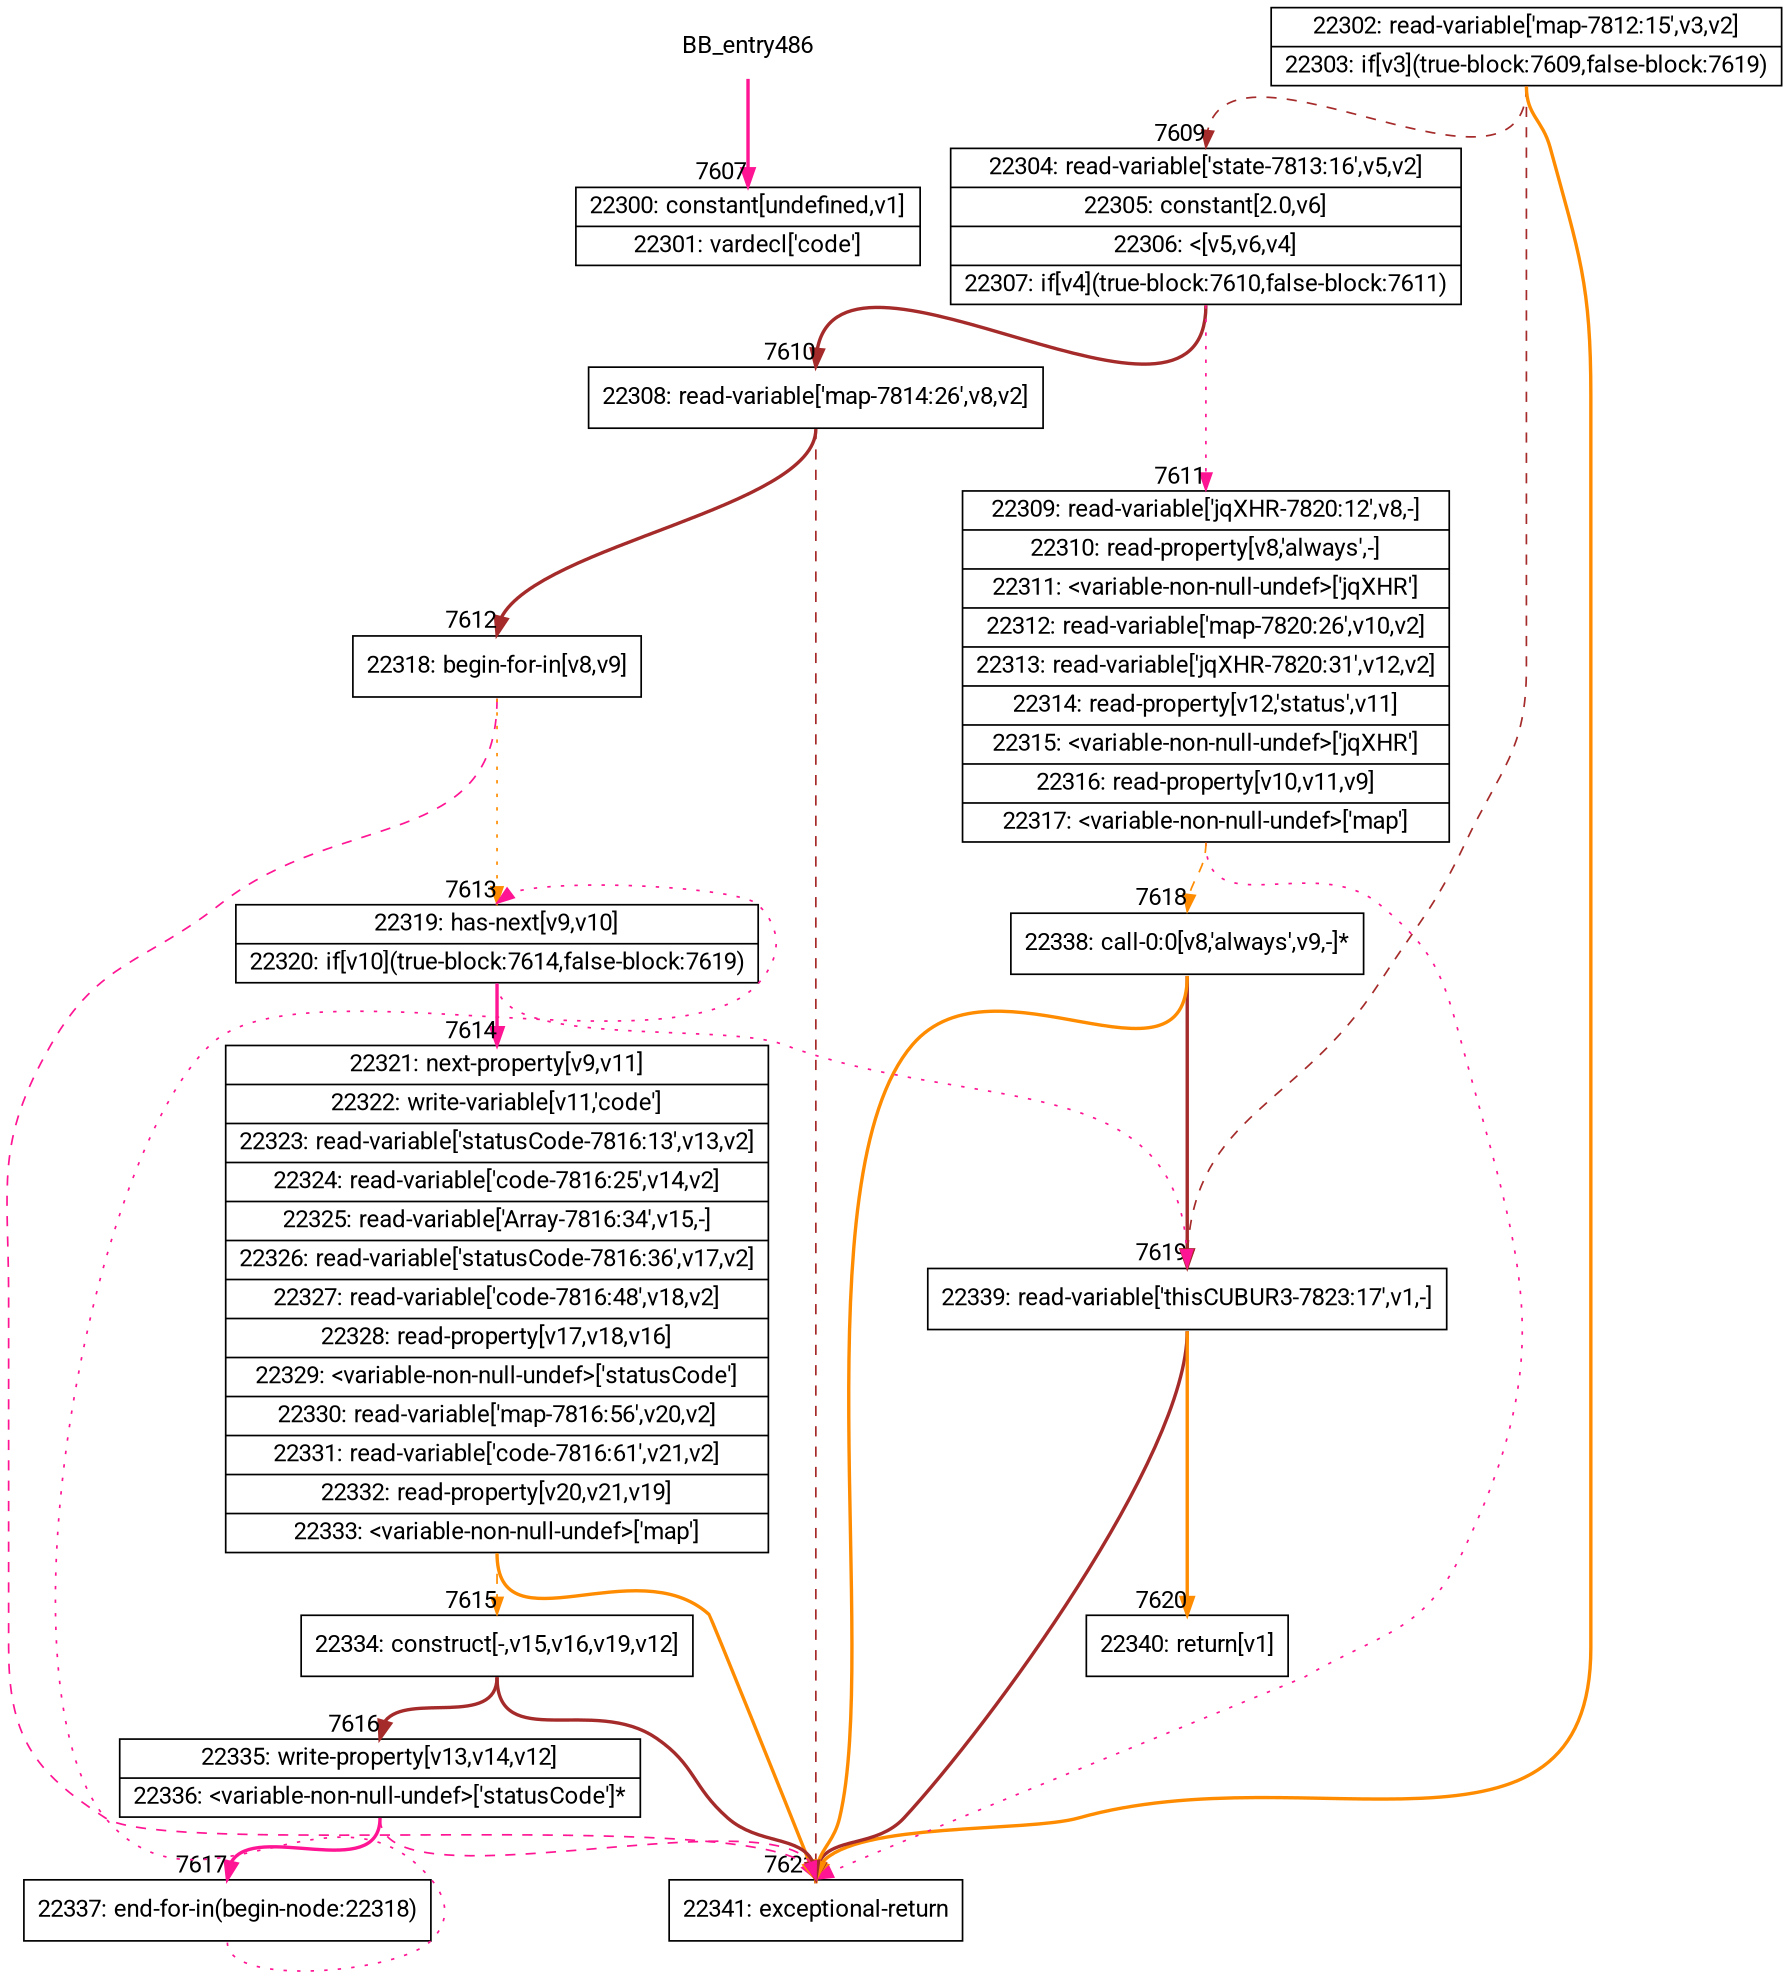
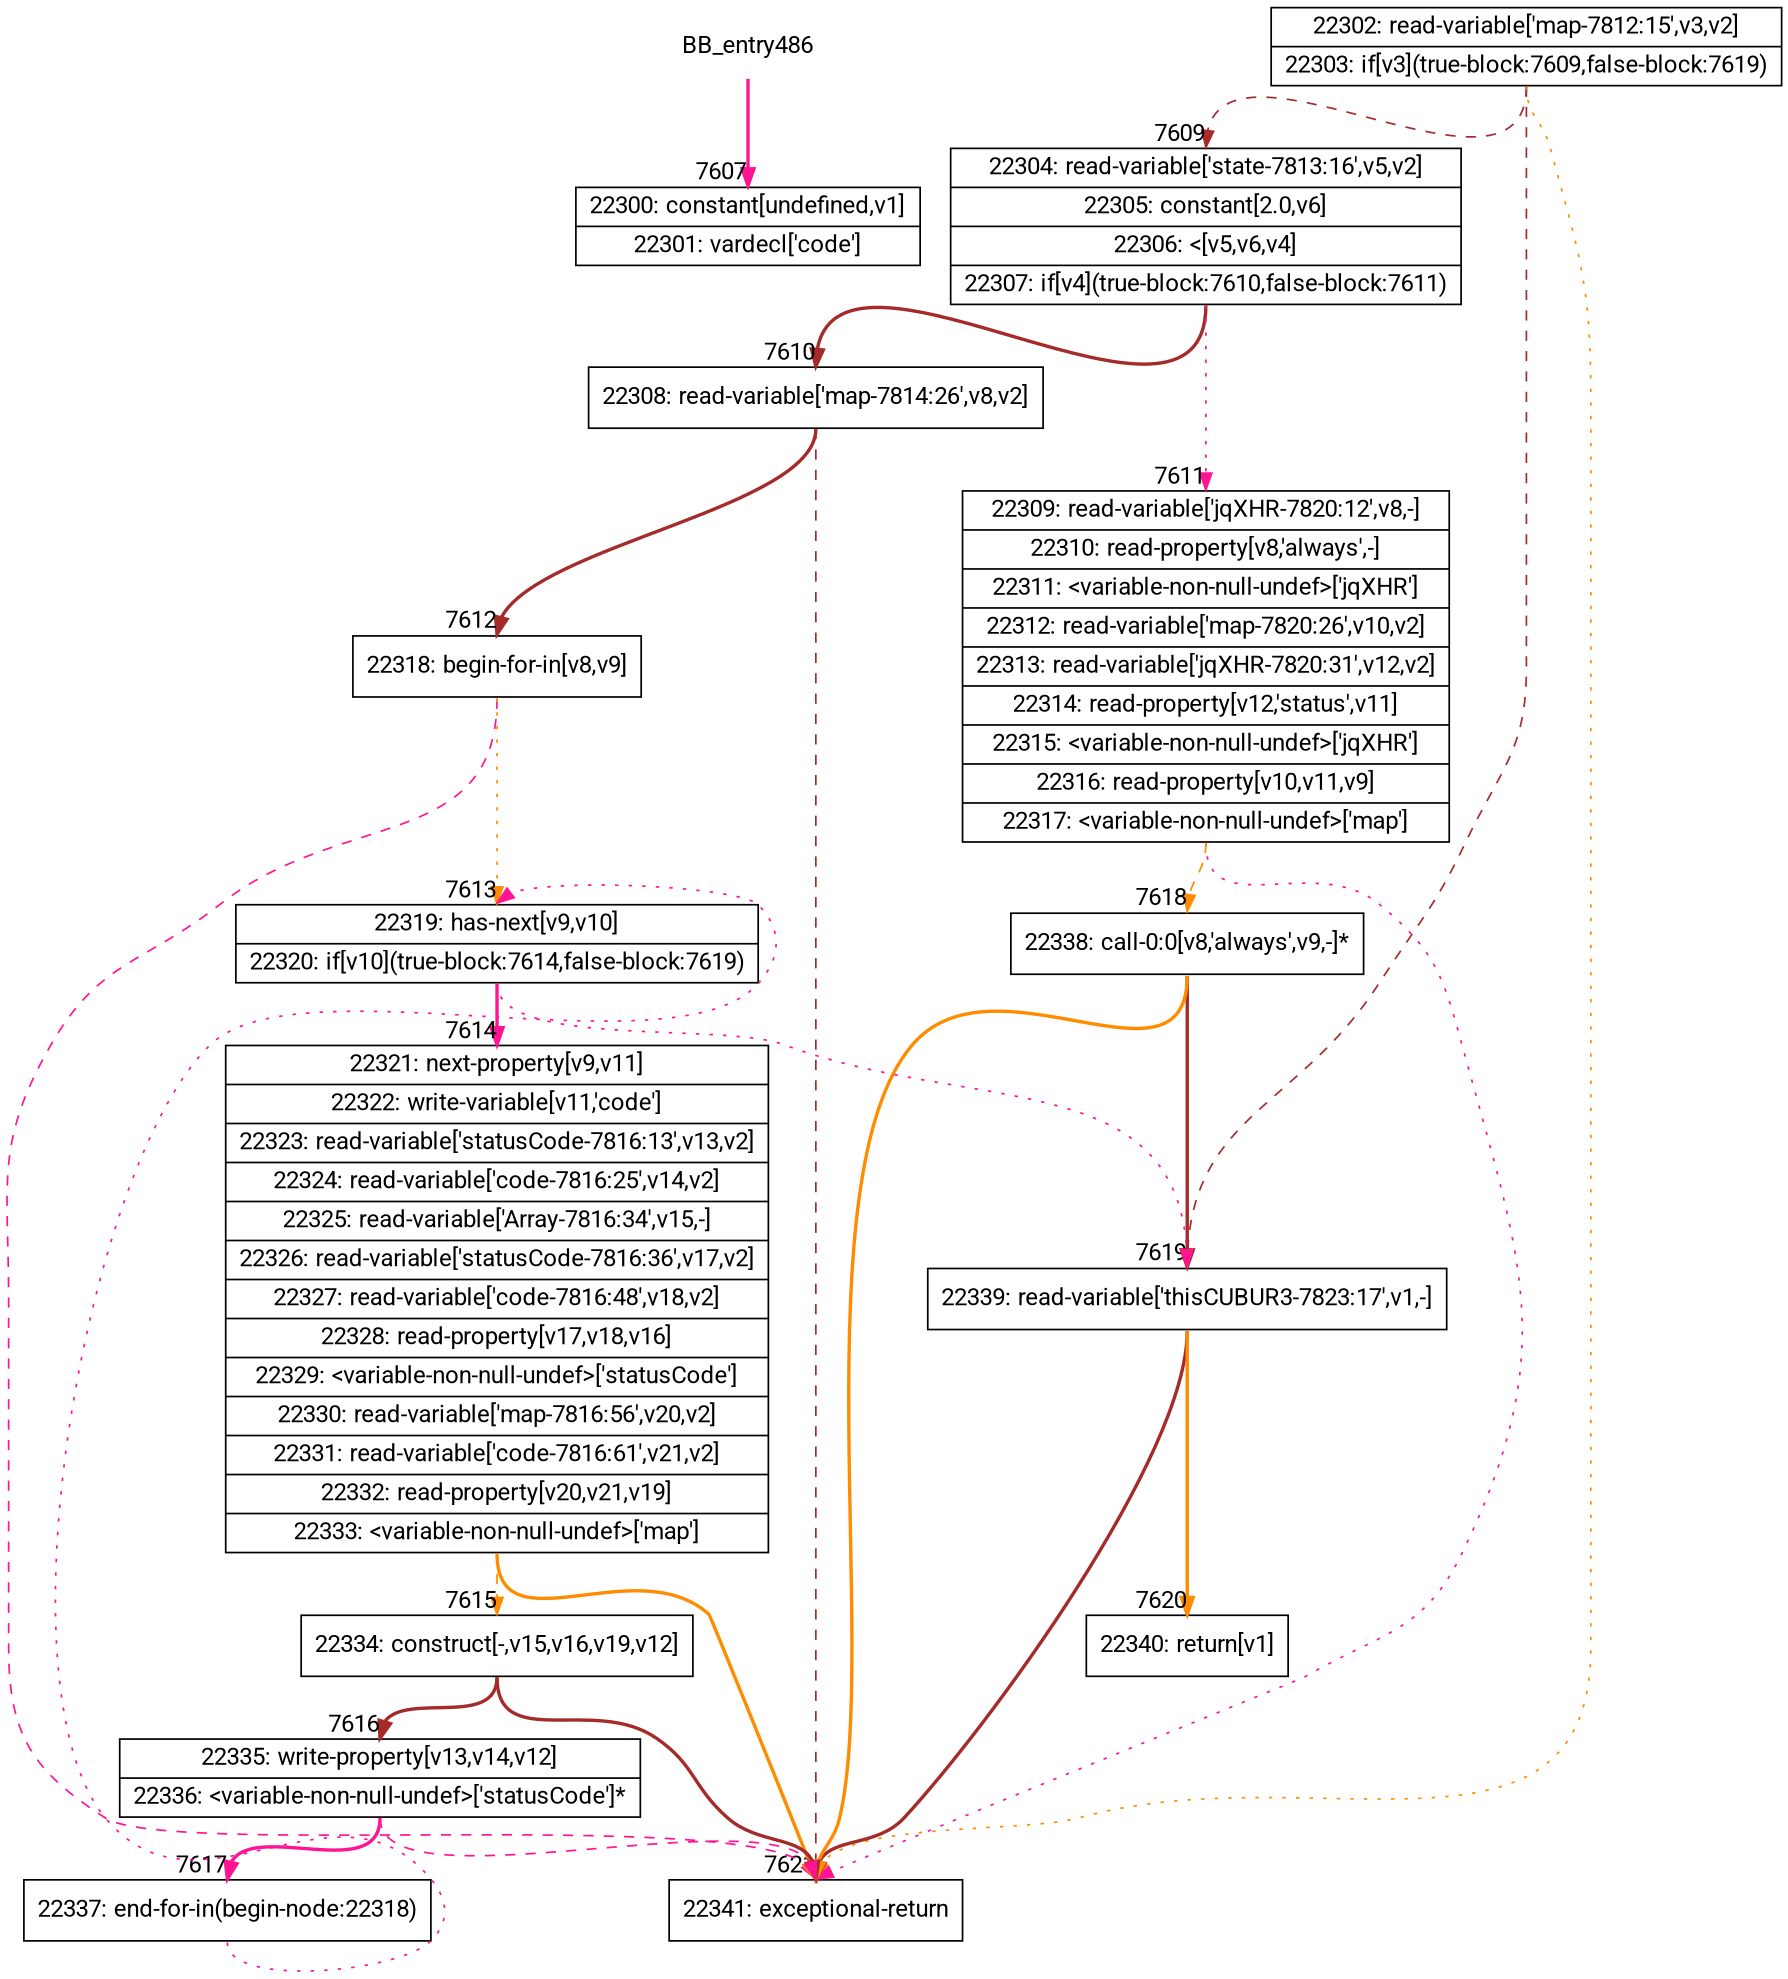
(1591, 1296) -> (1591, 1296)
